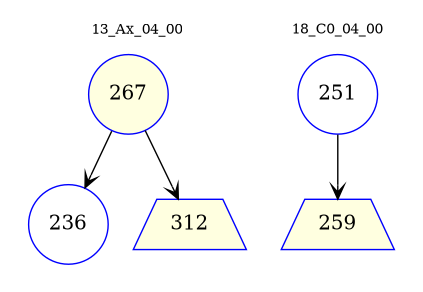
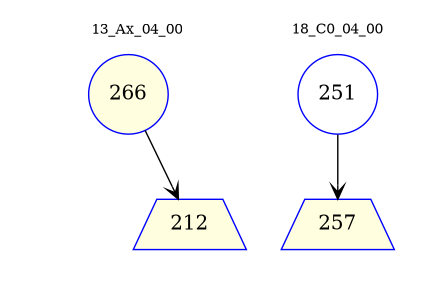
(128, 94) -> (128, 94)
(68, 224) -> none
(190, 224) -> (190, 224)
(338, 224) -> (338, 224)
